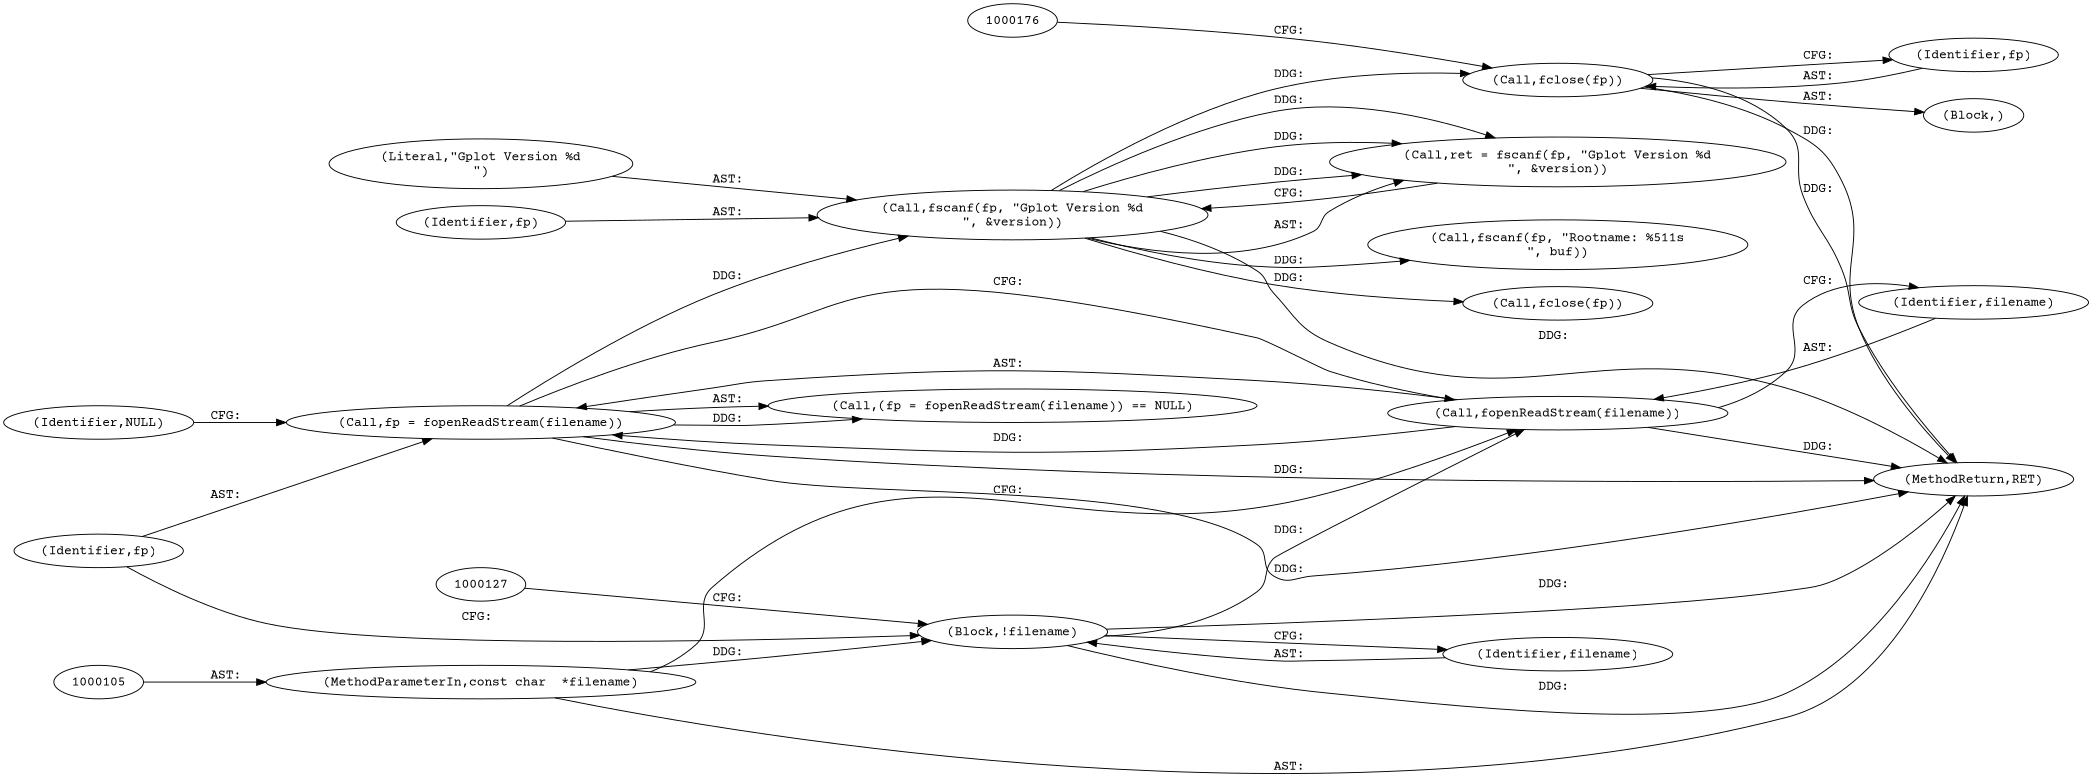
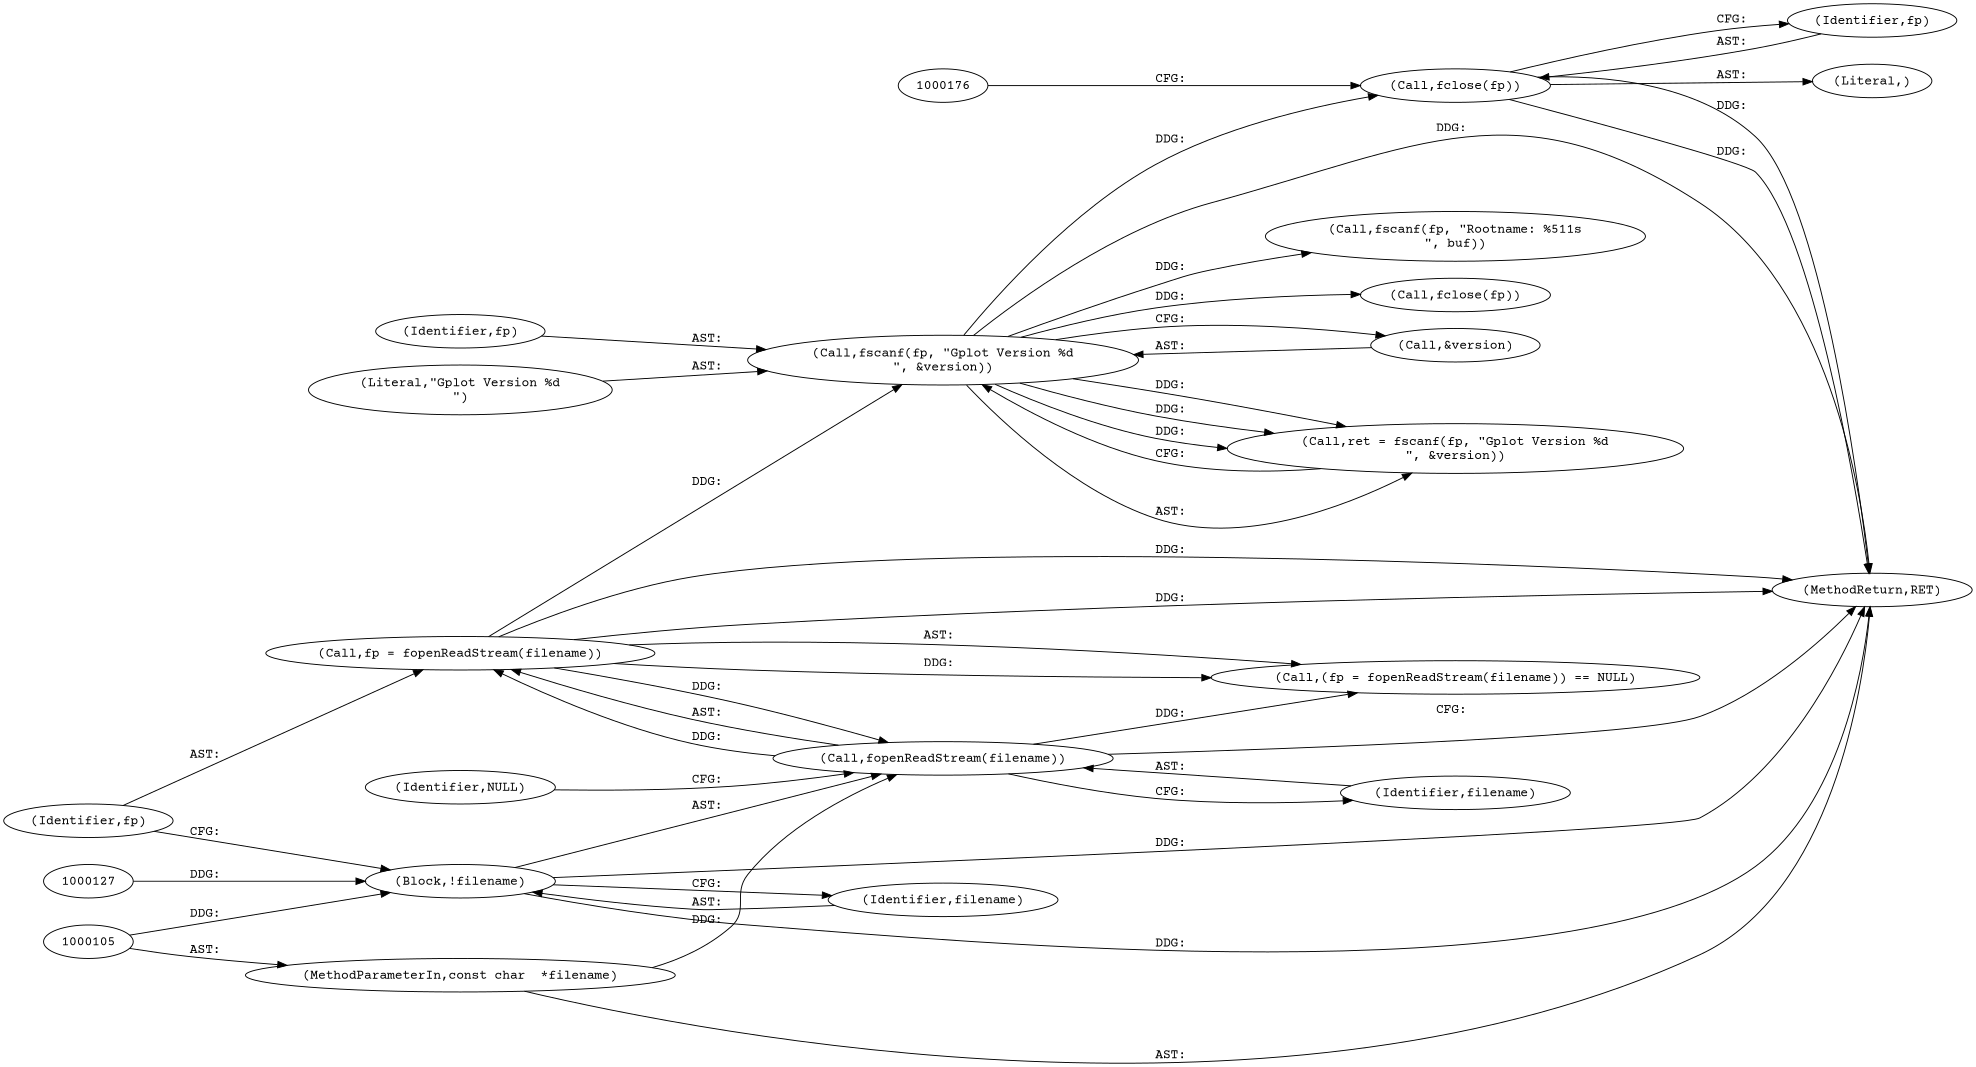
(1974, 115) -> (1872, 81)
(1013, 281) -> (711, 686)
none -> (1455, 345)
(235, 422) -> (700, 788)
(1822, 446) -> (1455, 710)
(1013, 490) -> (711, 920)
(1293, 530) -> (711, 805)
(732, 598) -> (209, 874)
(775, 657) -> (255, 915)
none -> (1191, 719)
